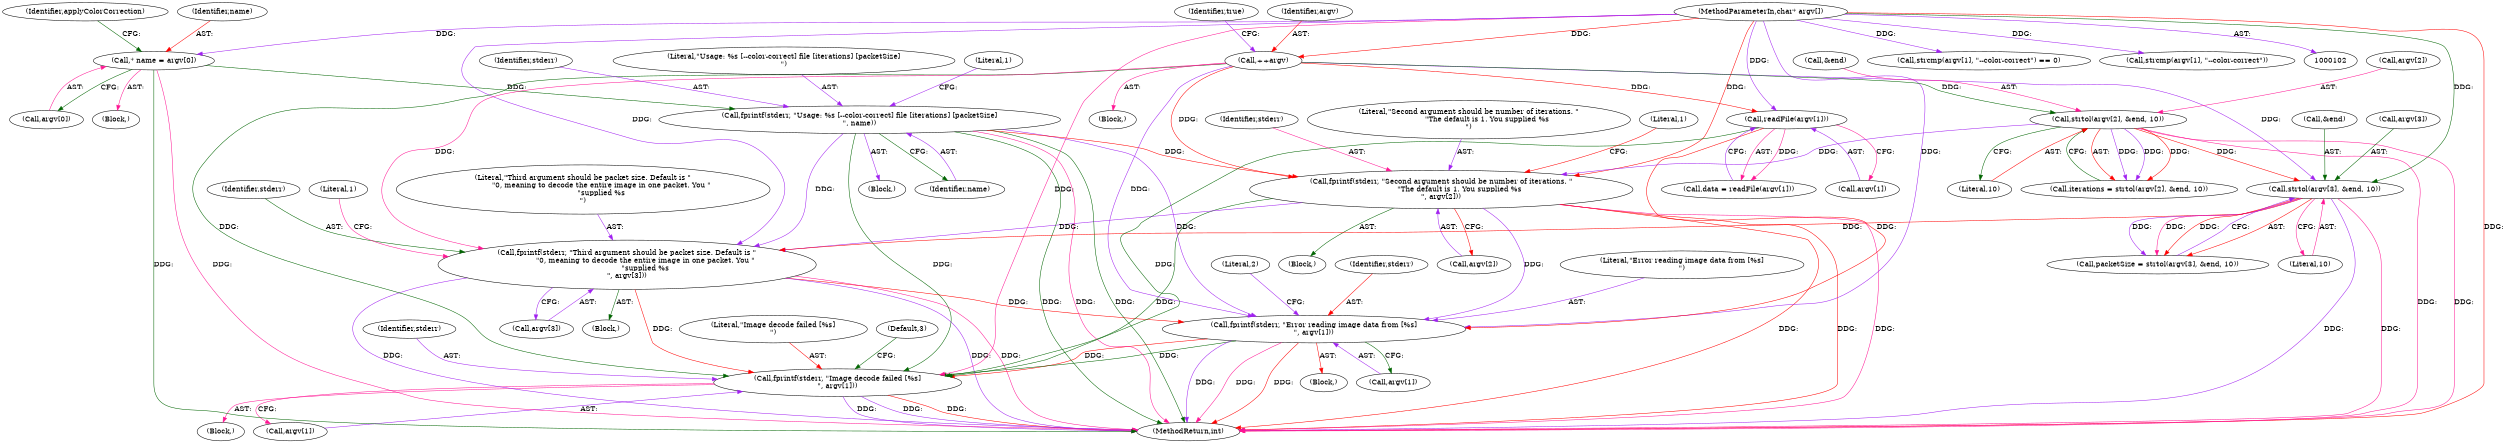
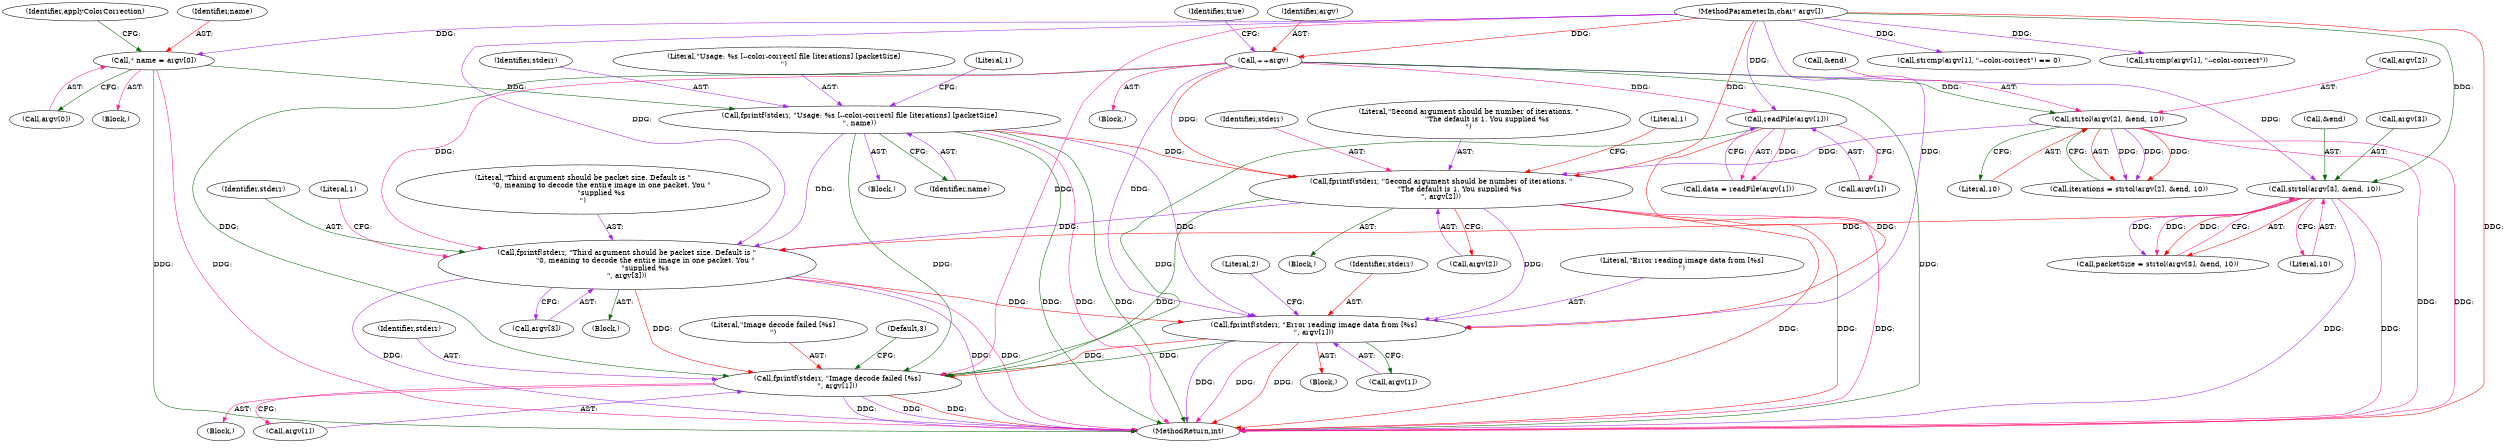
(2331, 61) -> none
(1527, 79) -> (1527, 79)
(2214, 154) -> none
(2231, 224) -> (2231, 224)
none -> (1919, 292)
